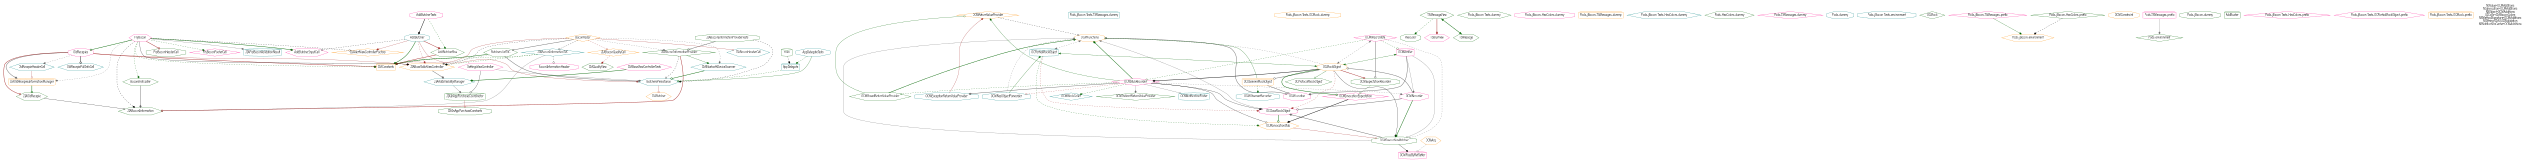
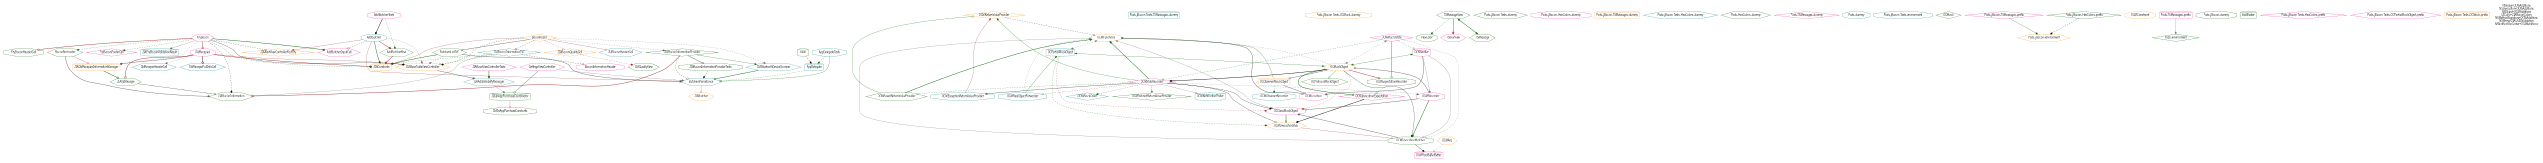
(708, 44) -> (695, 59)
(112, 45) -> (203, 44)
(32, 74) -> (80, 59)
